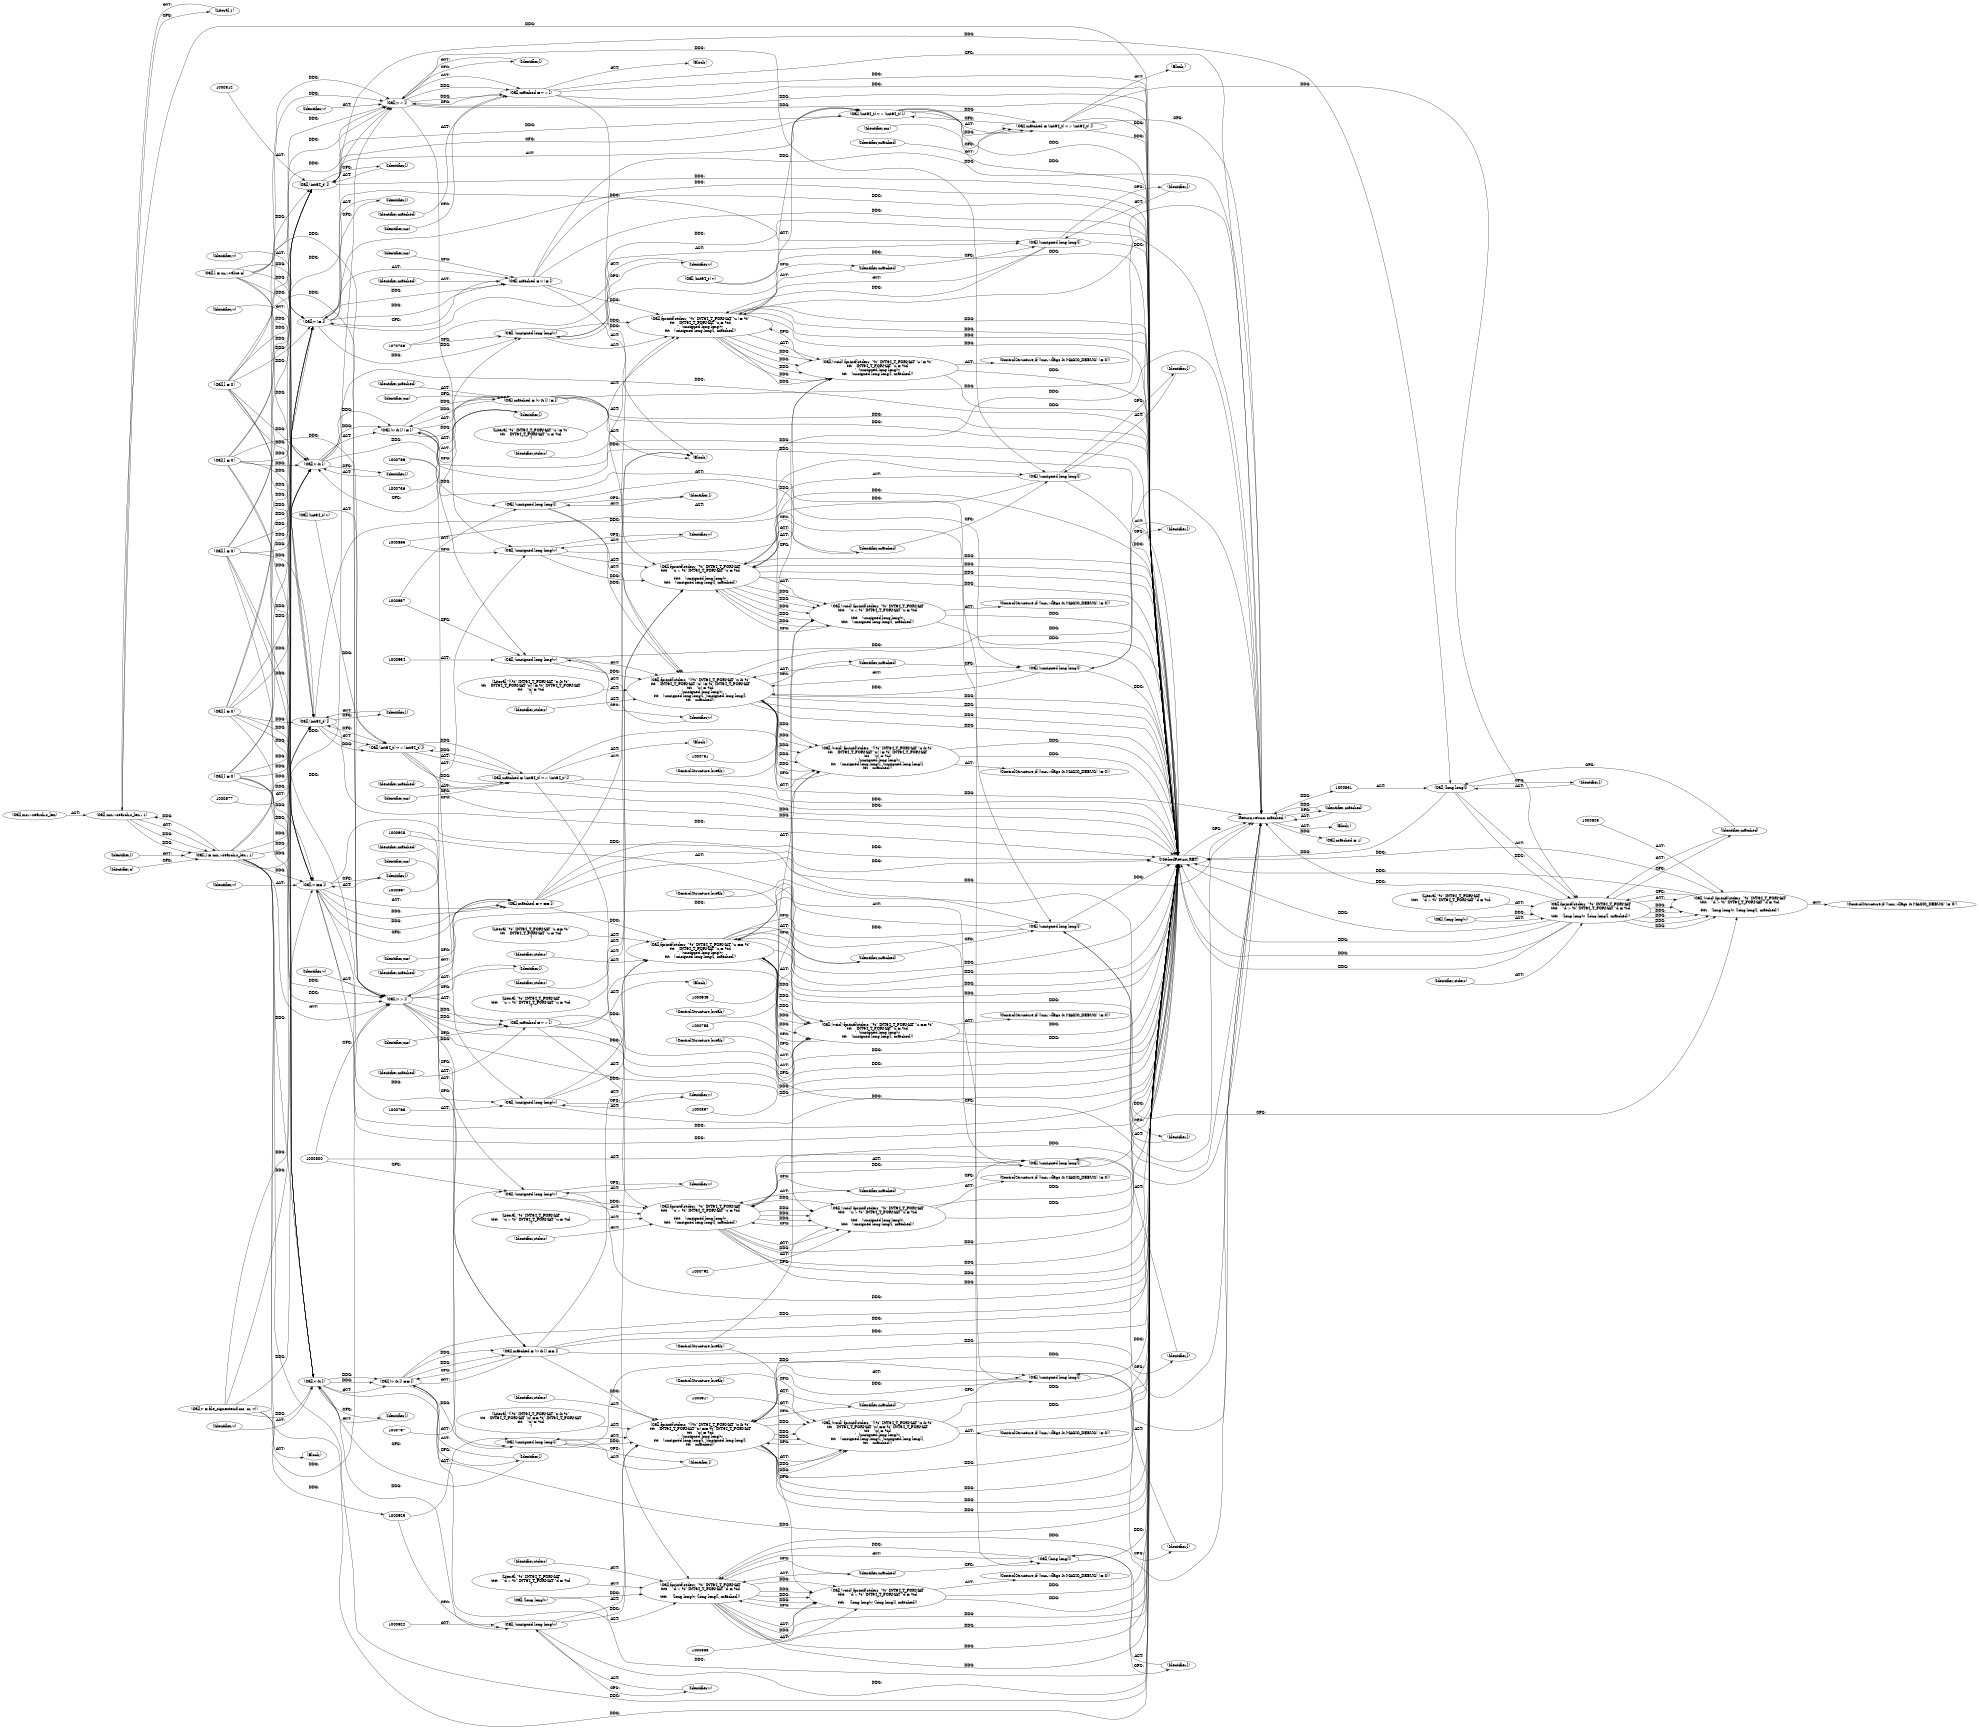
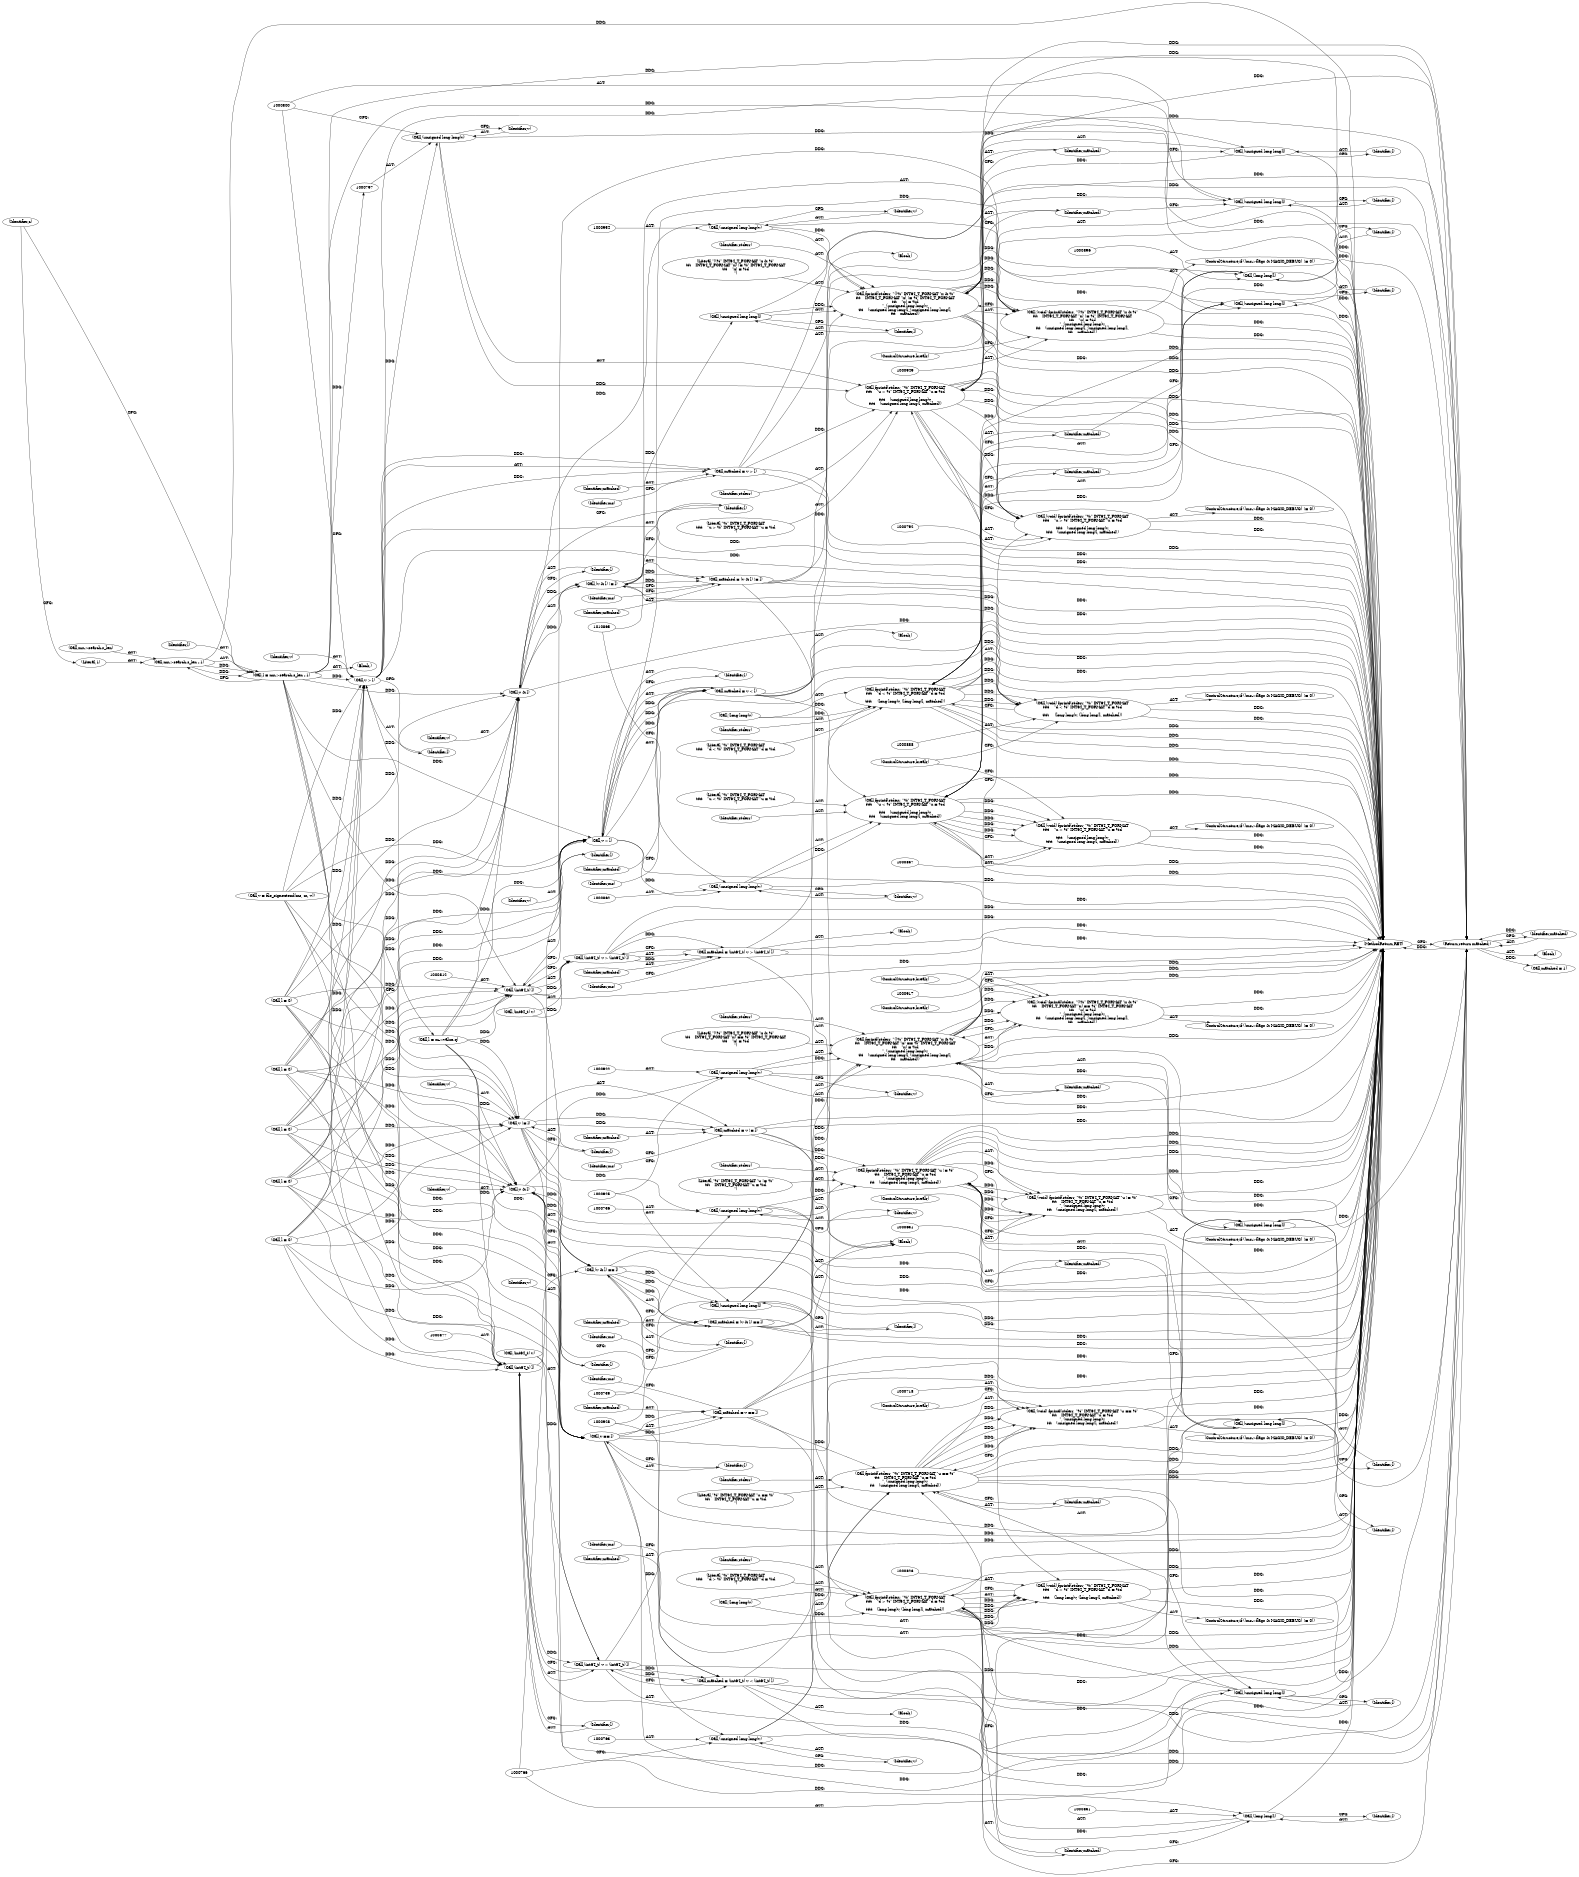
(970, 53) -> (1175, 116)
(446, 102) -> (651, 723)
(1179, 118) -> (1175, 185)
none -> (1082, 251)
(138, 267) -> (29, 451)
(426, 325) -> none
(397, 346) -> (602, 1394)
(446, 409) -> (651, 586)
(397, 543) -> (602, 627)
(354, 576) -> (399, 861)
(397, 601) -> none
(446, 750) -> (651, 1681)
(700, 757) -> (905, 1228)
(970, 793) -> (1175, 1861)
(1301, 802) -> (1426, 950)
(168, 816) -> (225, 678)
(269, 870) -> (339, 437)
(397, 891) -> (602, 898)
(408, 942) -> none
(314, 1007) -> (338, 676)
(700, 1026) -> (905, 1392)
(970, 1101) -> (1175, 43)
(281, 1152) -> (391, 990)
(468, 1369) -> (535, 1511)
(293, 1490) -> (435, 847)
